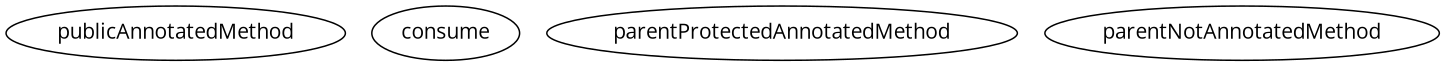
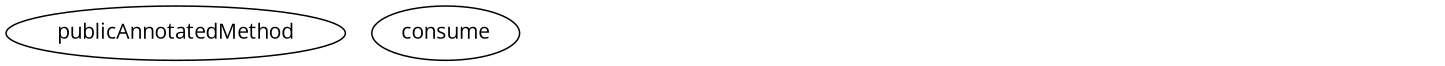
(782, 33) -> none
(1242, 33) -> none
